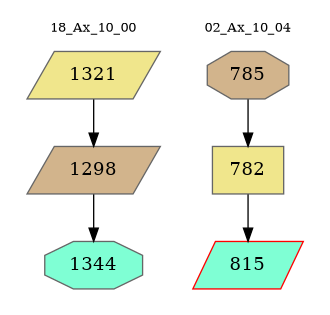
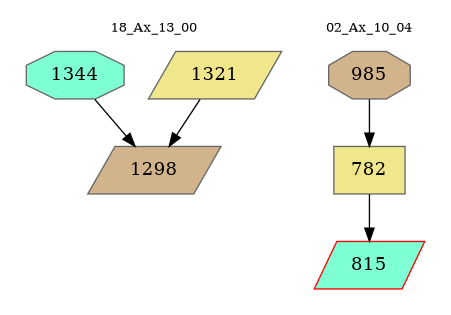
(94, 28) -> (154, 28)
(248, 75) -> (369, 75)
(94, 211) -> (111, 118)
